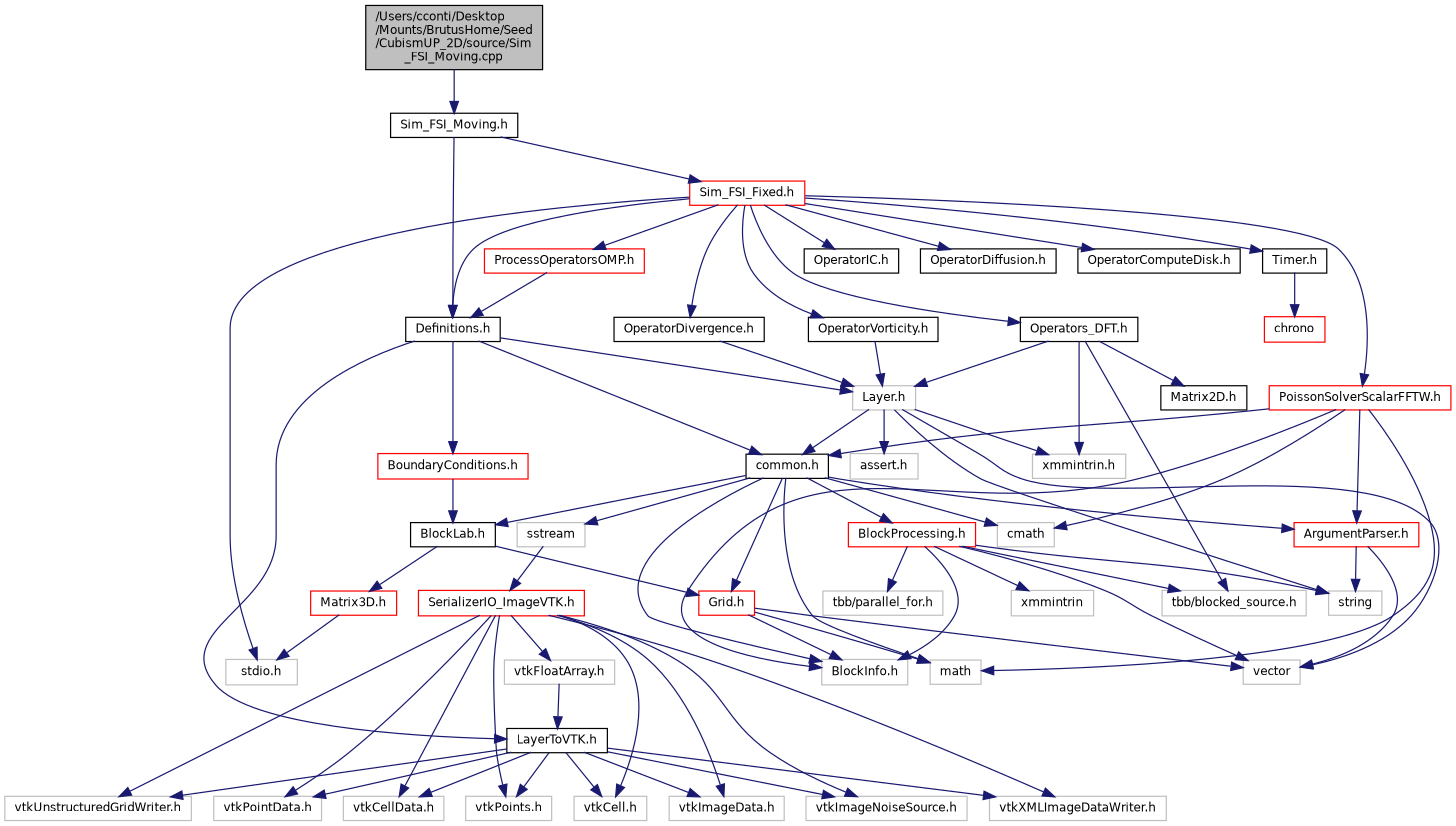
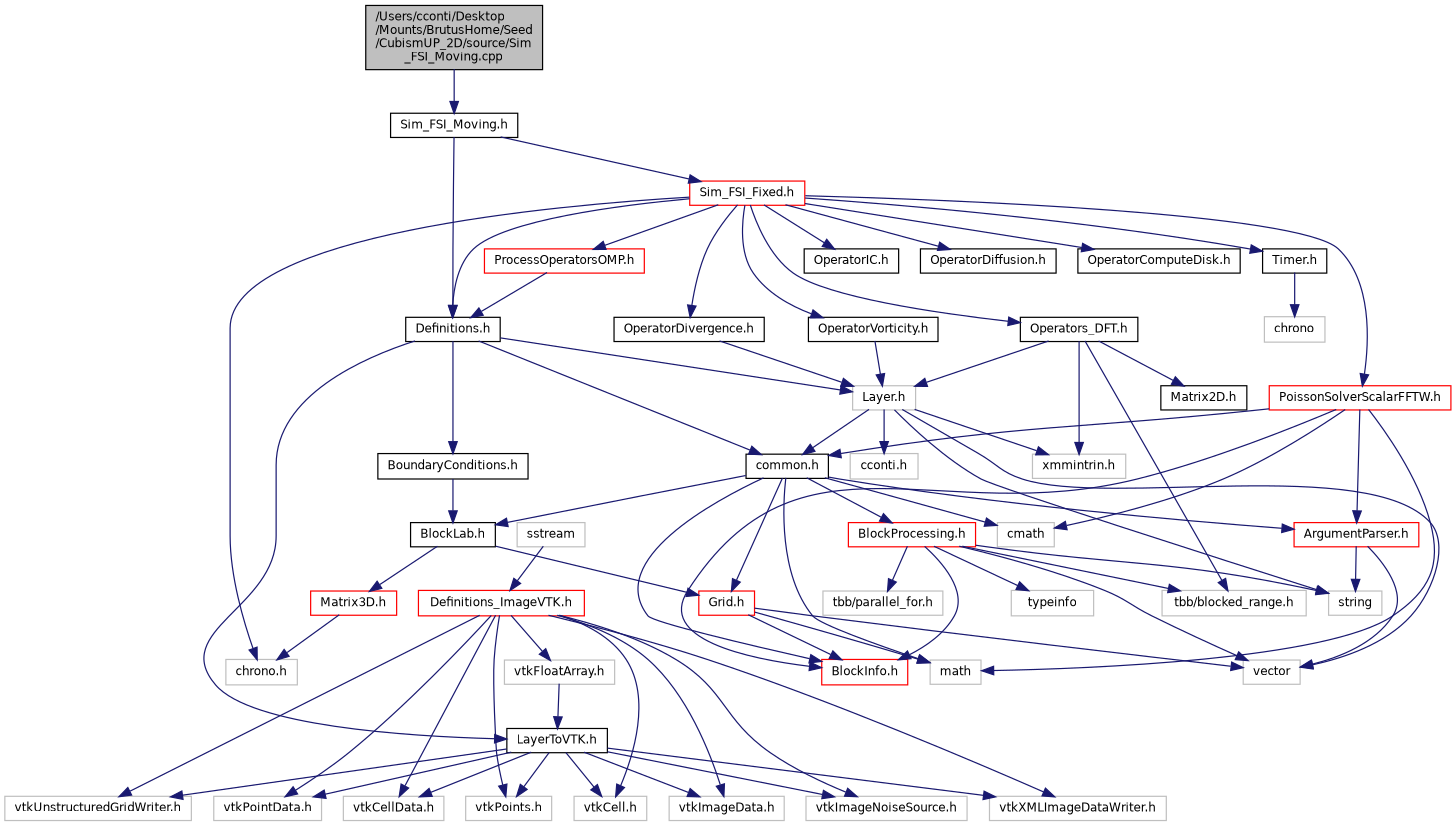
(1295, 329) -> (1295, 329)
(453, 466) -> (453, 466)
(884, 466) -> (884, 466)
(674, 499) -> none
(501, 603) -> (501, 603)
(1052, 603) -> (1052, 603)
(1234, 603) -> (1234, 603)
(262, 672) -> (262, 672)
(865, 672) -> (865, 672)
